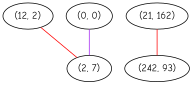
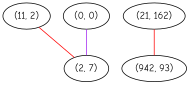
(28, 16) -> (27, 16)
(157, 69) -> (154, 69)
